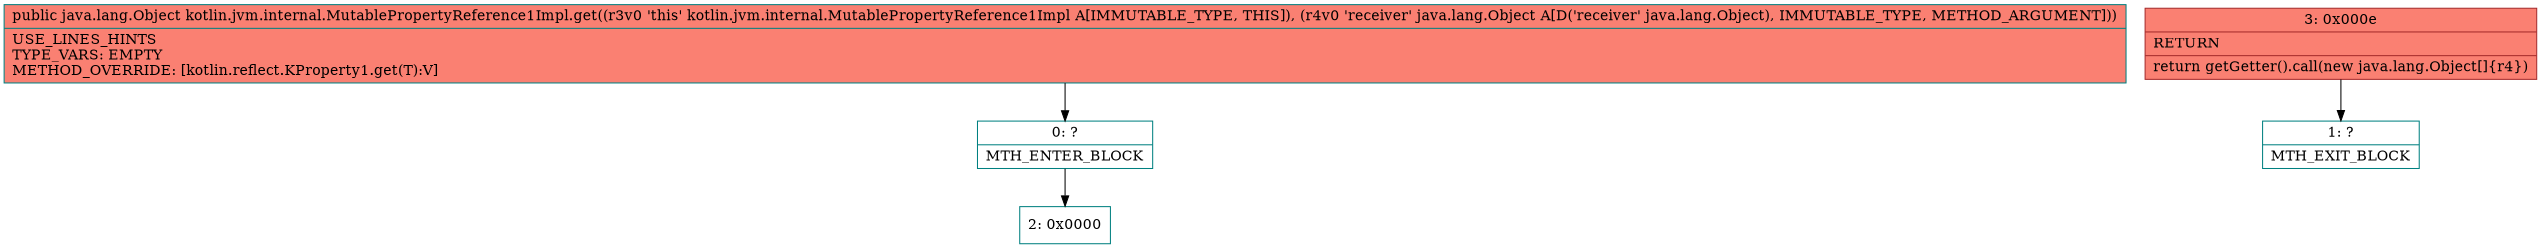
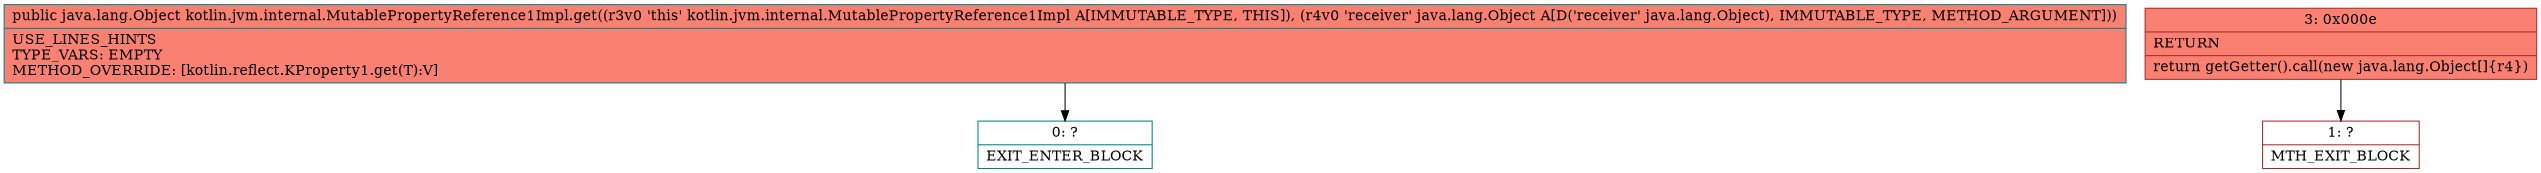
(2341, 145) -> (2341, 145)
(1065, 156) -> (1065, 156)
(1065, 225) -> none
